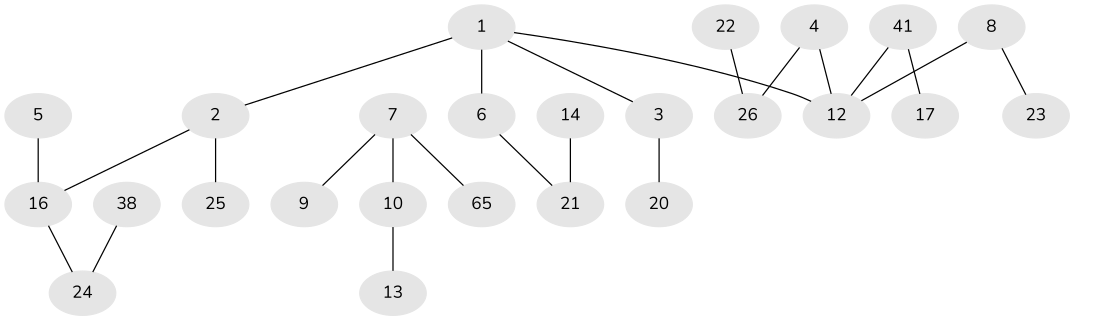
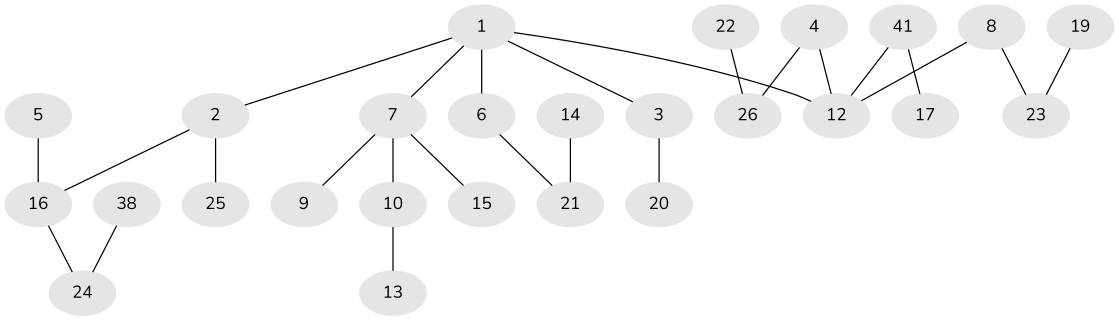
none -> (1080, 27)
none -> (437, 71)
(482, 205) -> (482, 205)
